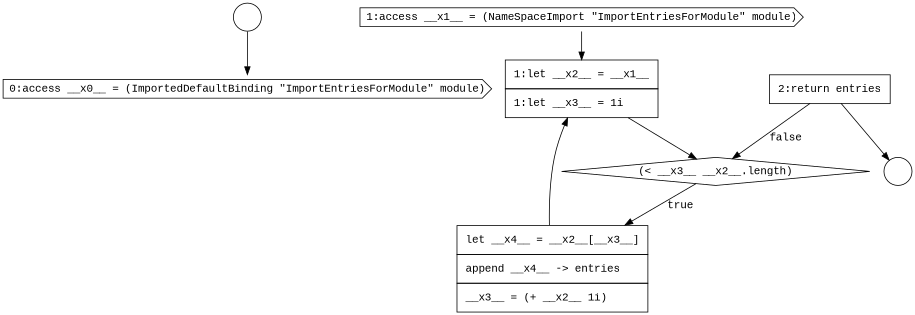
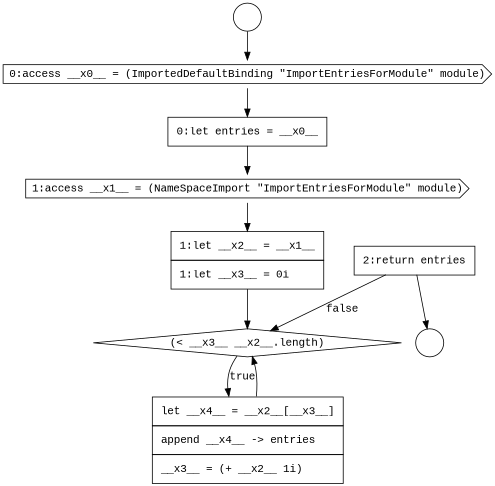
(569, 103) -> (235, 274)
none -> (247, 131)
(552, 174) -> (257, 380)
